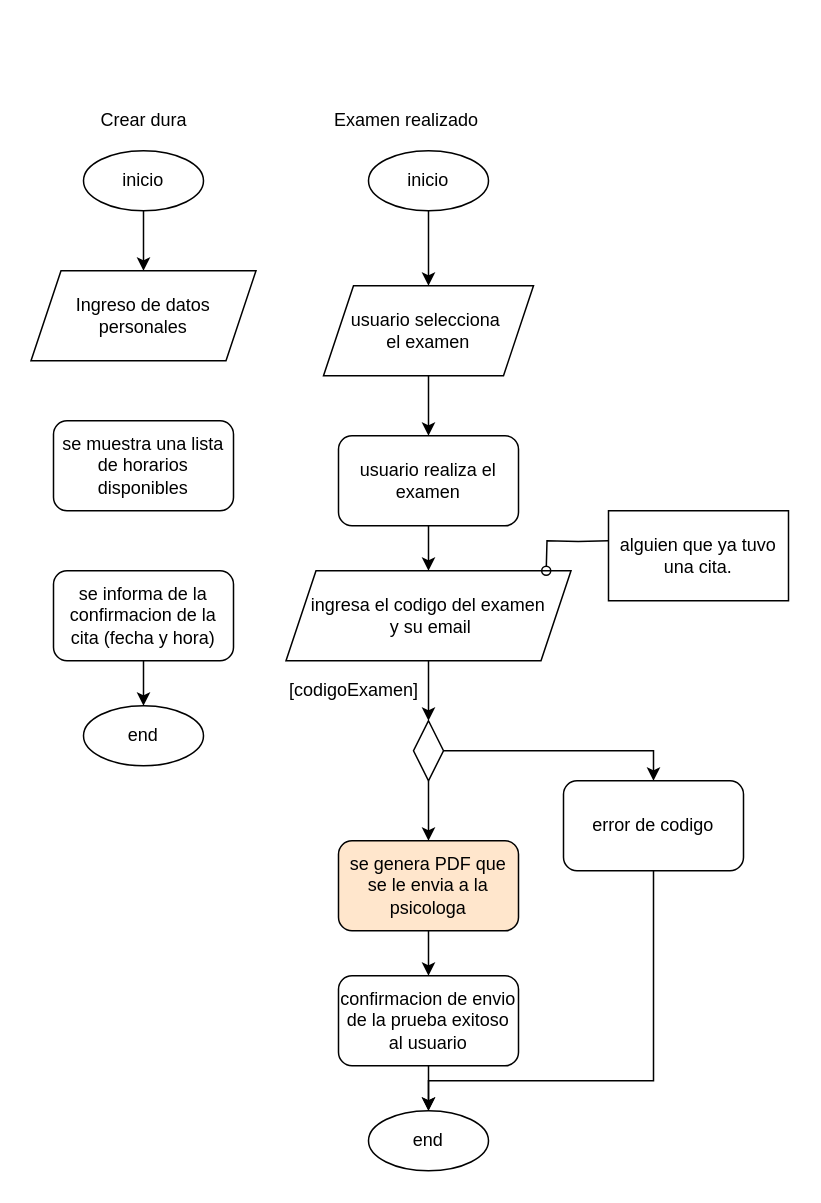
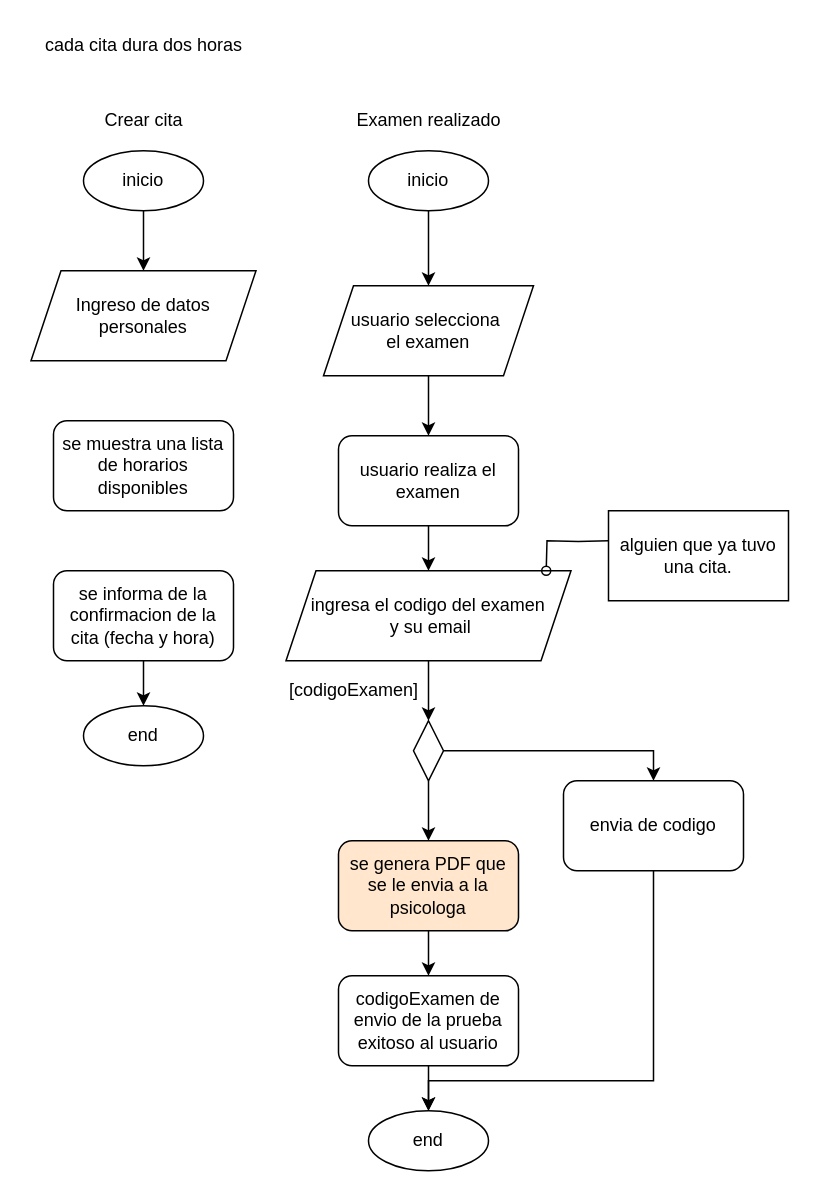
none -> (143, 46)
(144, 121) -> (144, 121)
(406, 121) -> (428, 121)
(653, 826) -> (653, 826)
(428, 1021) -> (428, 1021)
